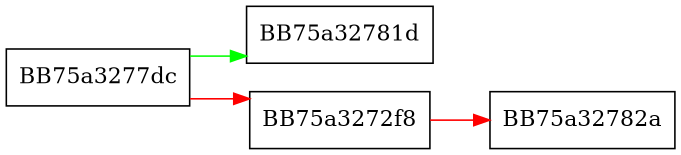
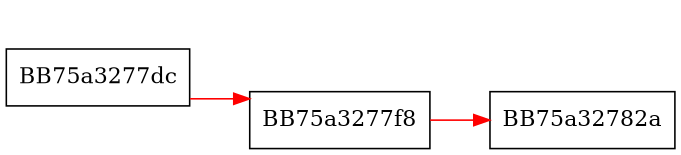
(340, 35) -> none
(340, 120) -> (340, 120)
